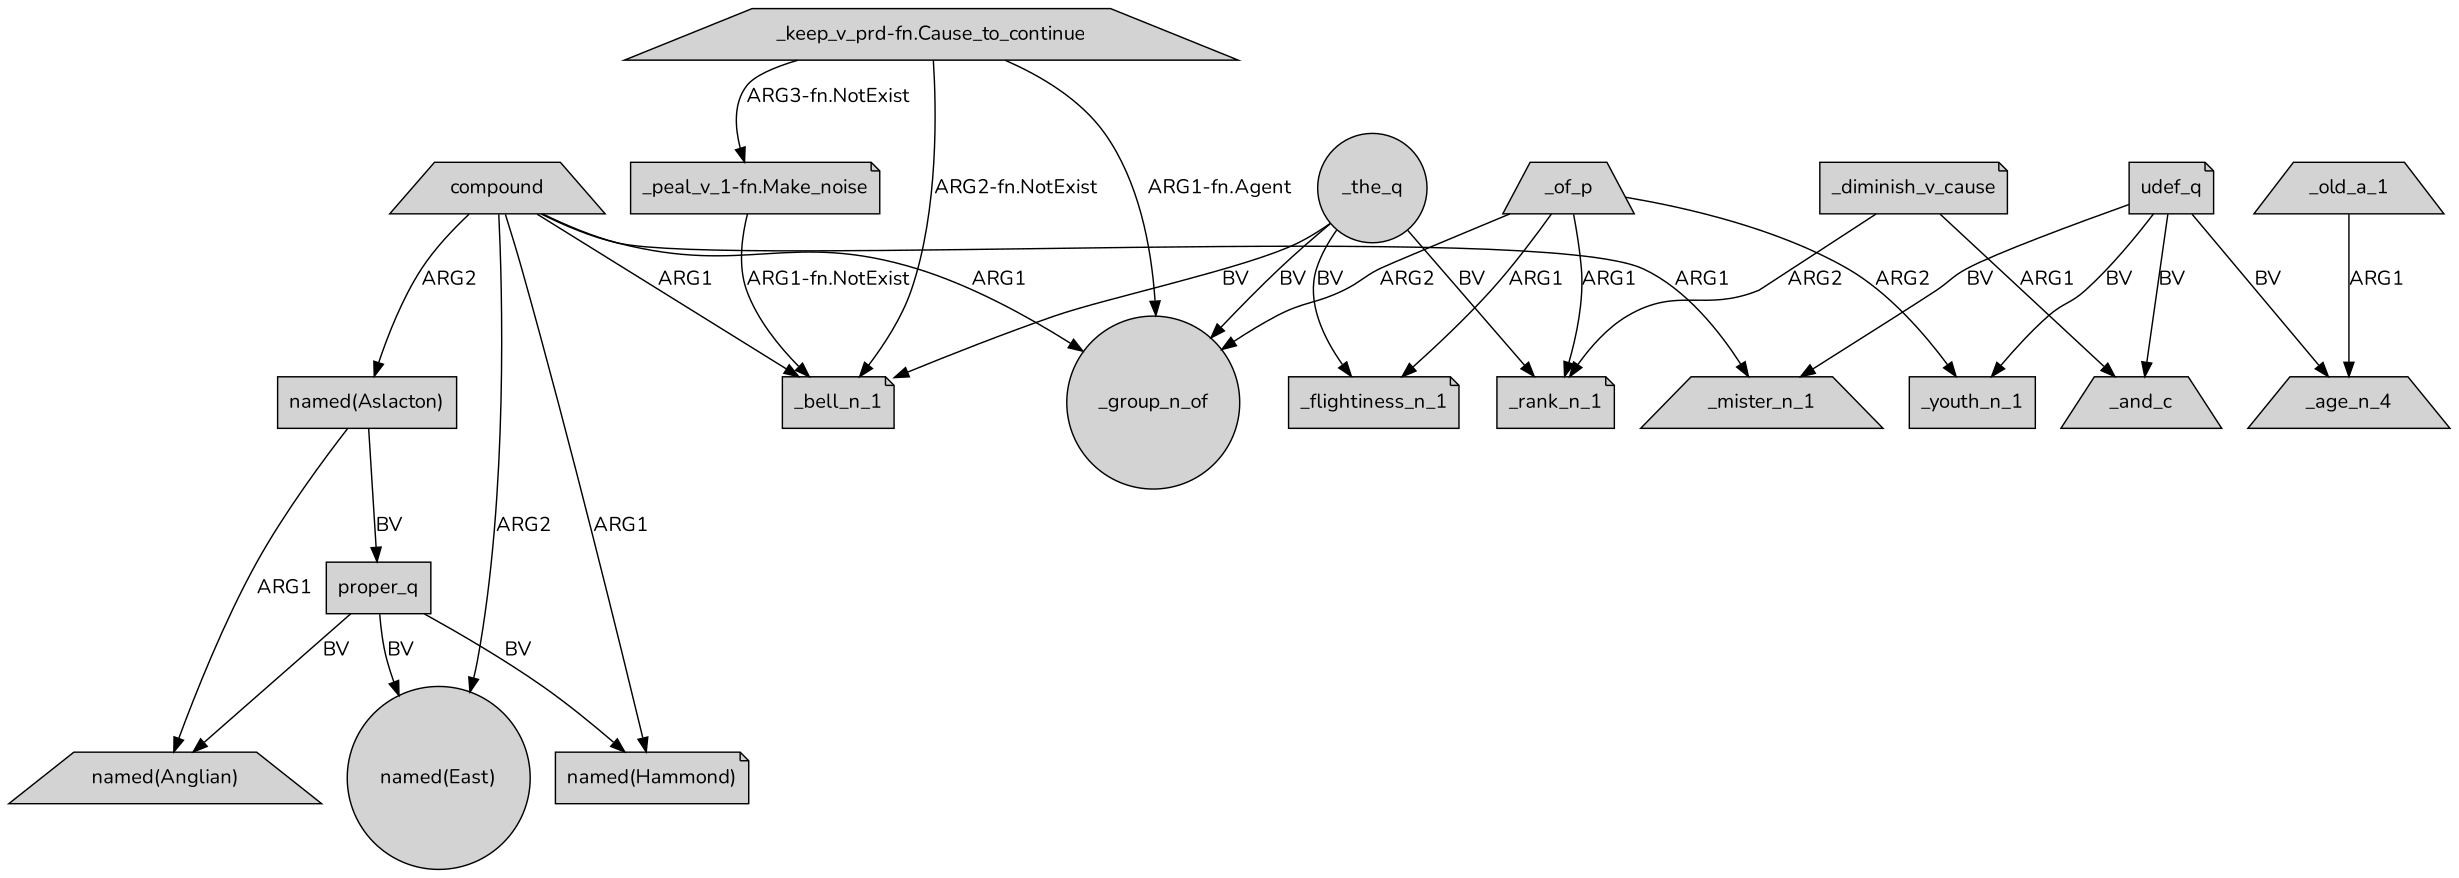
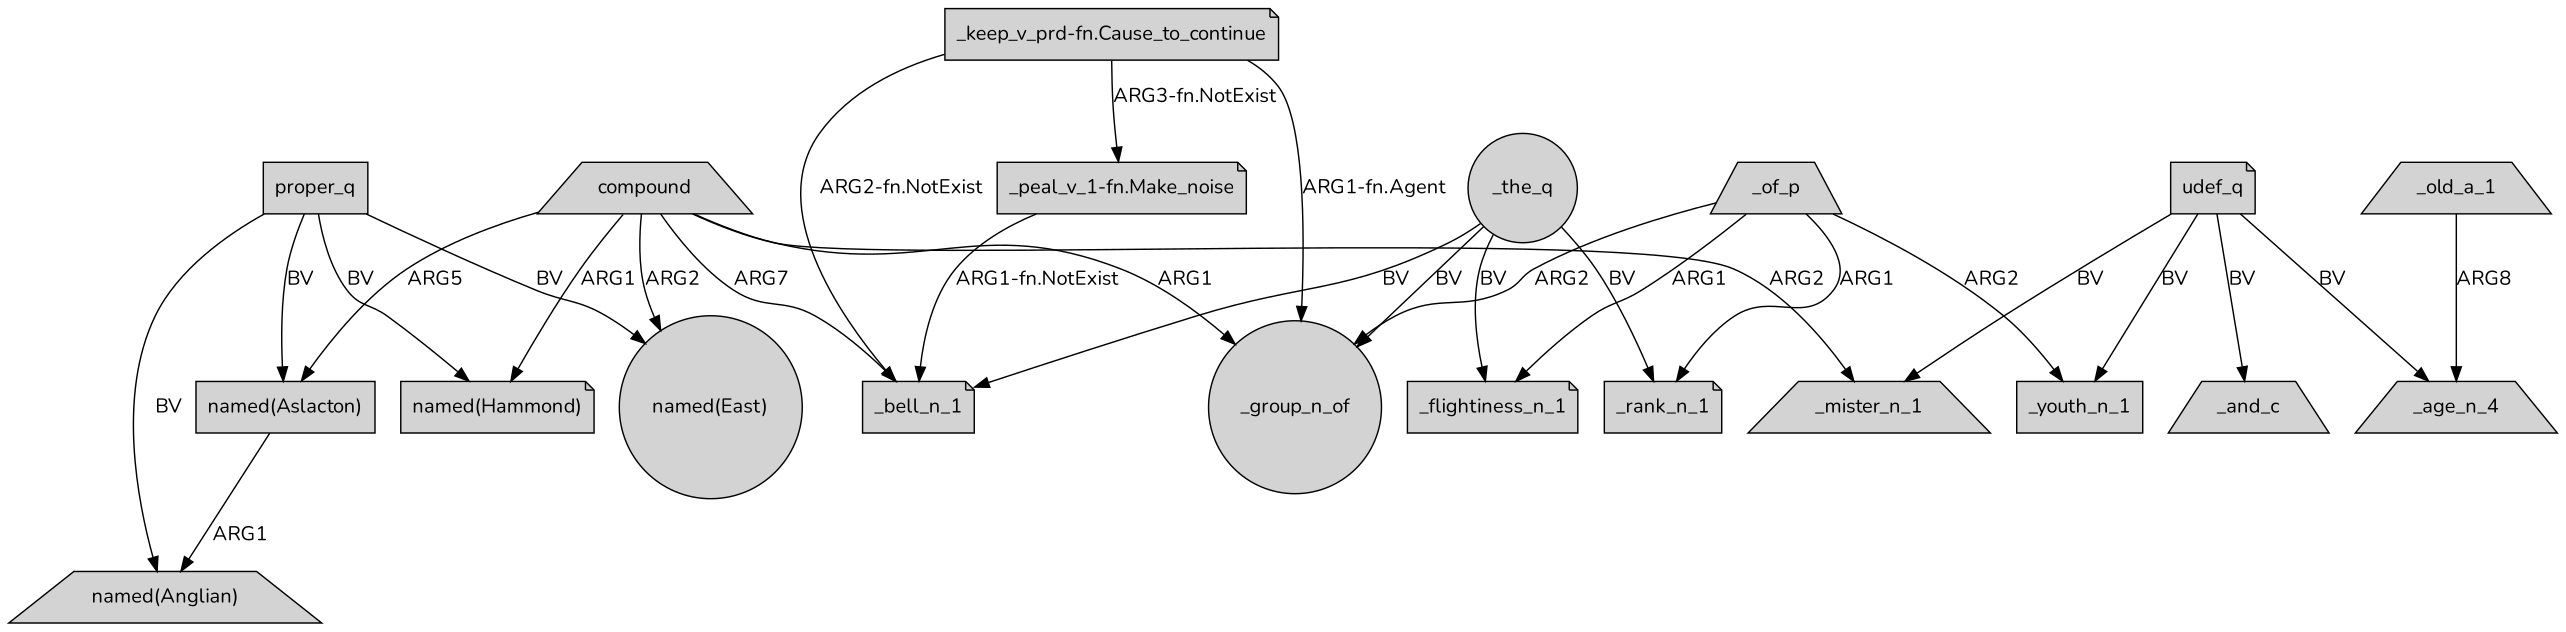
(931, 34) -> (1112, 34)
(1914, 188) -> none
(449, 280) -> (435, 280)
(686, 280) -> (762, 280)
(1702, 280) -> (1797, 280)
(2377, 280) -> (2484, 280)
(372, 488) -> (284, 289)
